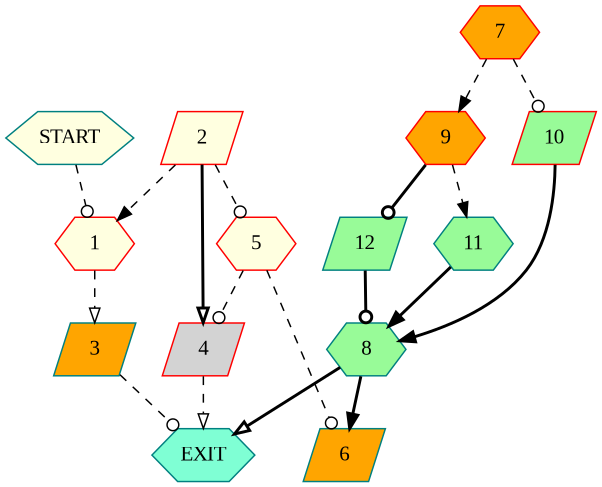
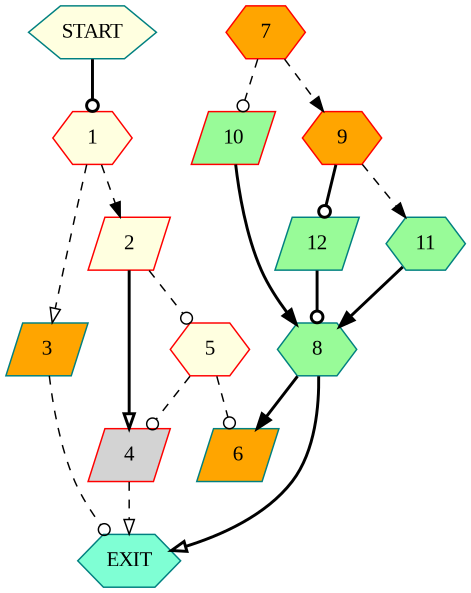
(81, 185) -> (92, 79)
(152, 187) -> (108, 184)
